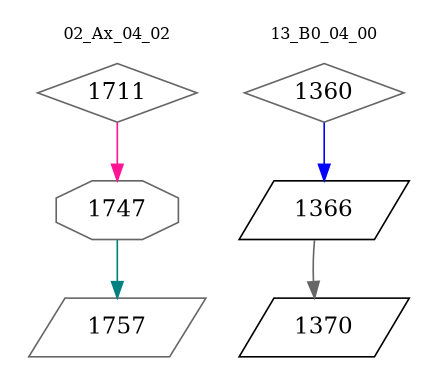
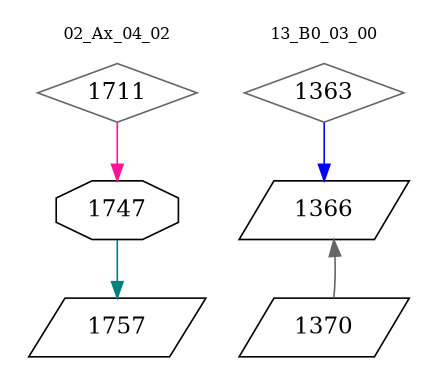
(324, 35) -> (324, 35)
(324, 93) -> (324, 93)
(117, 210) -> (117, 210)
(313, 261) -> (335, 277)
(117, 327) -> (117, 327)
